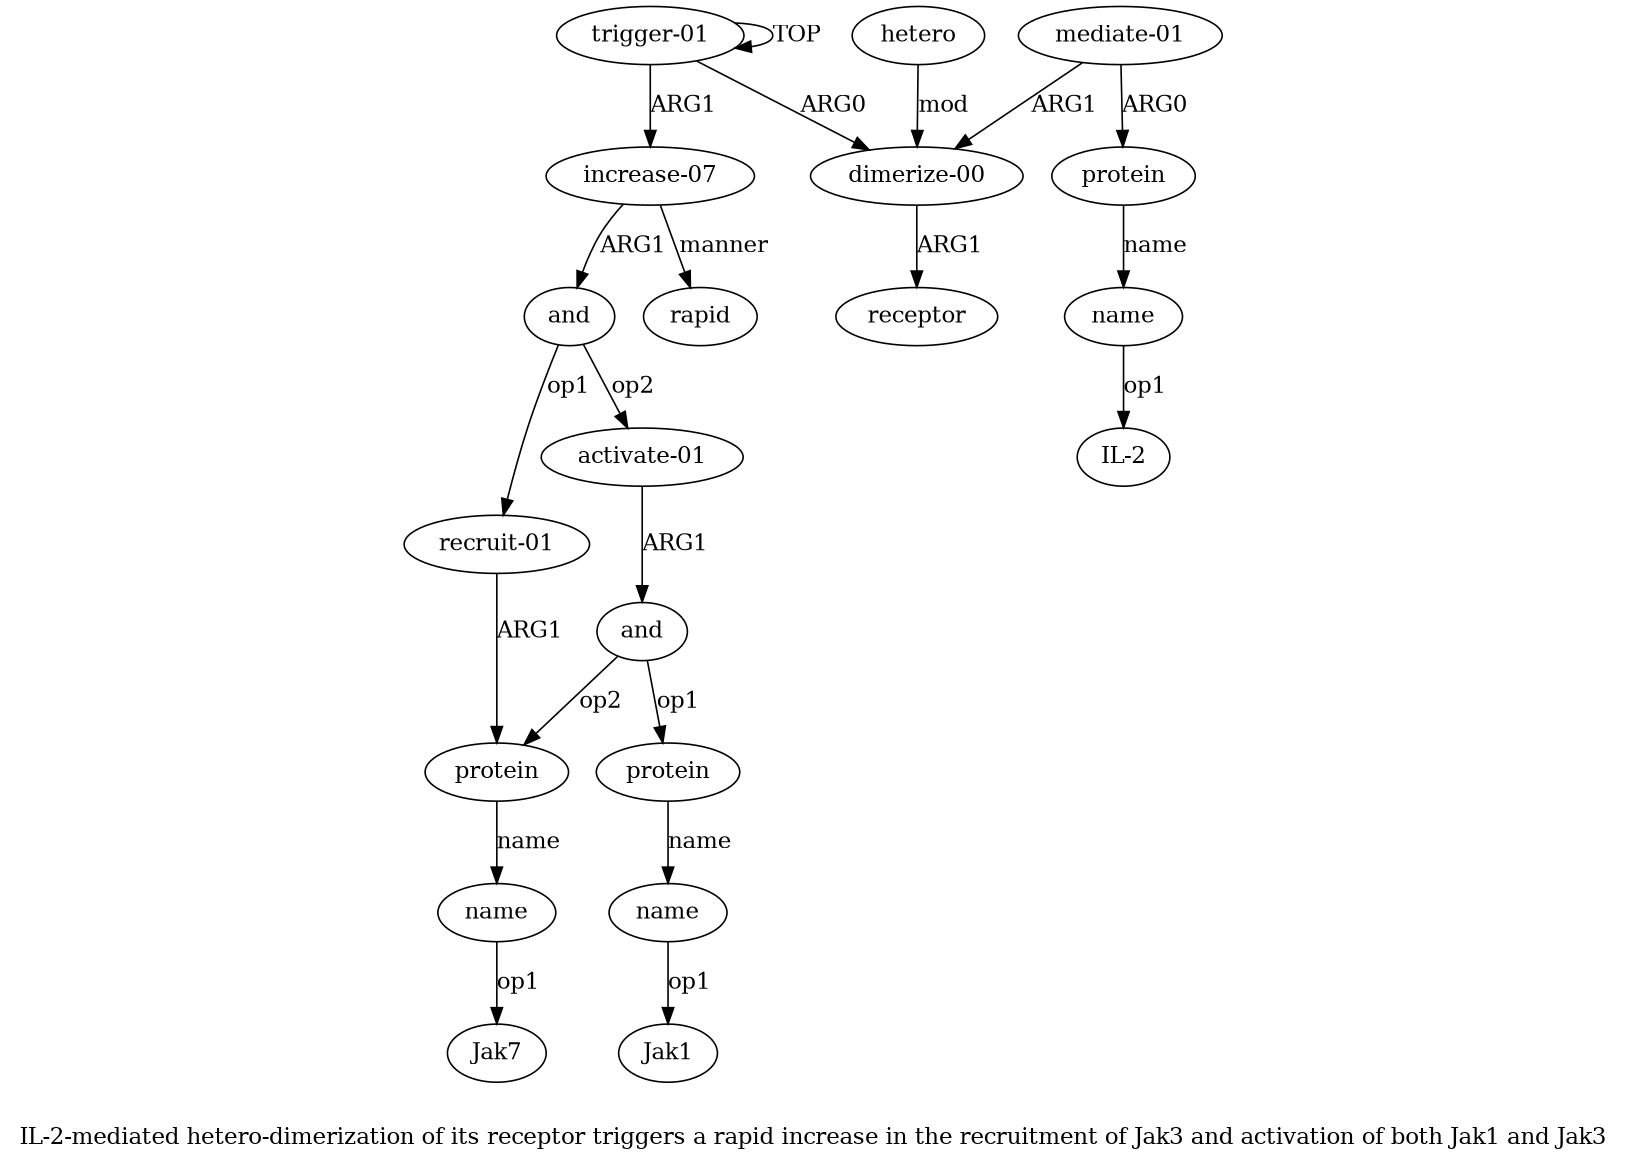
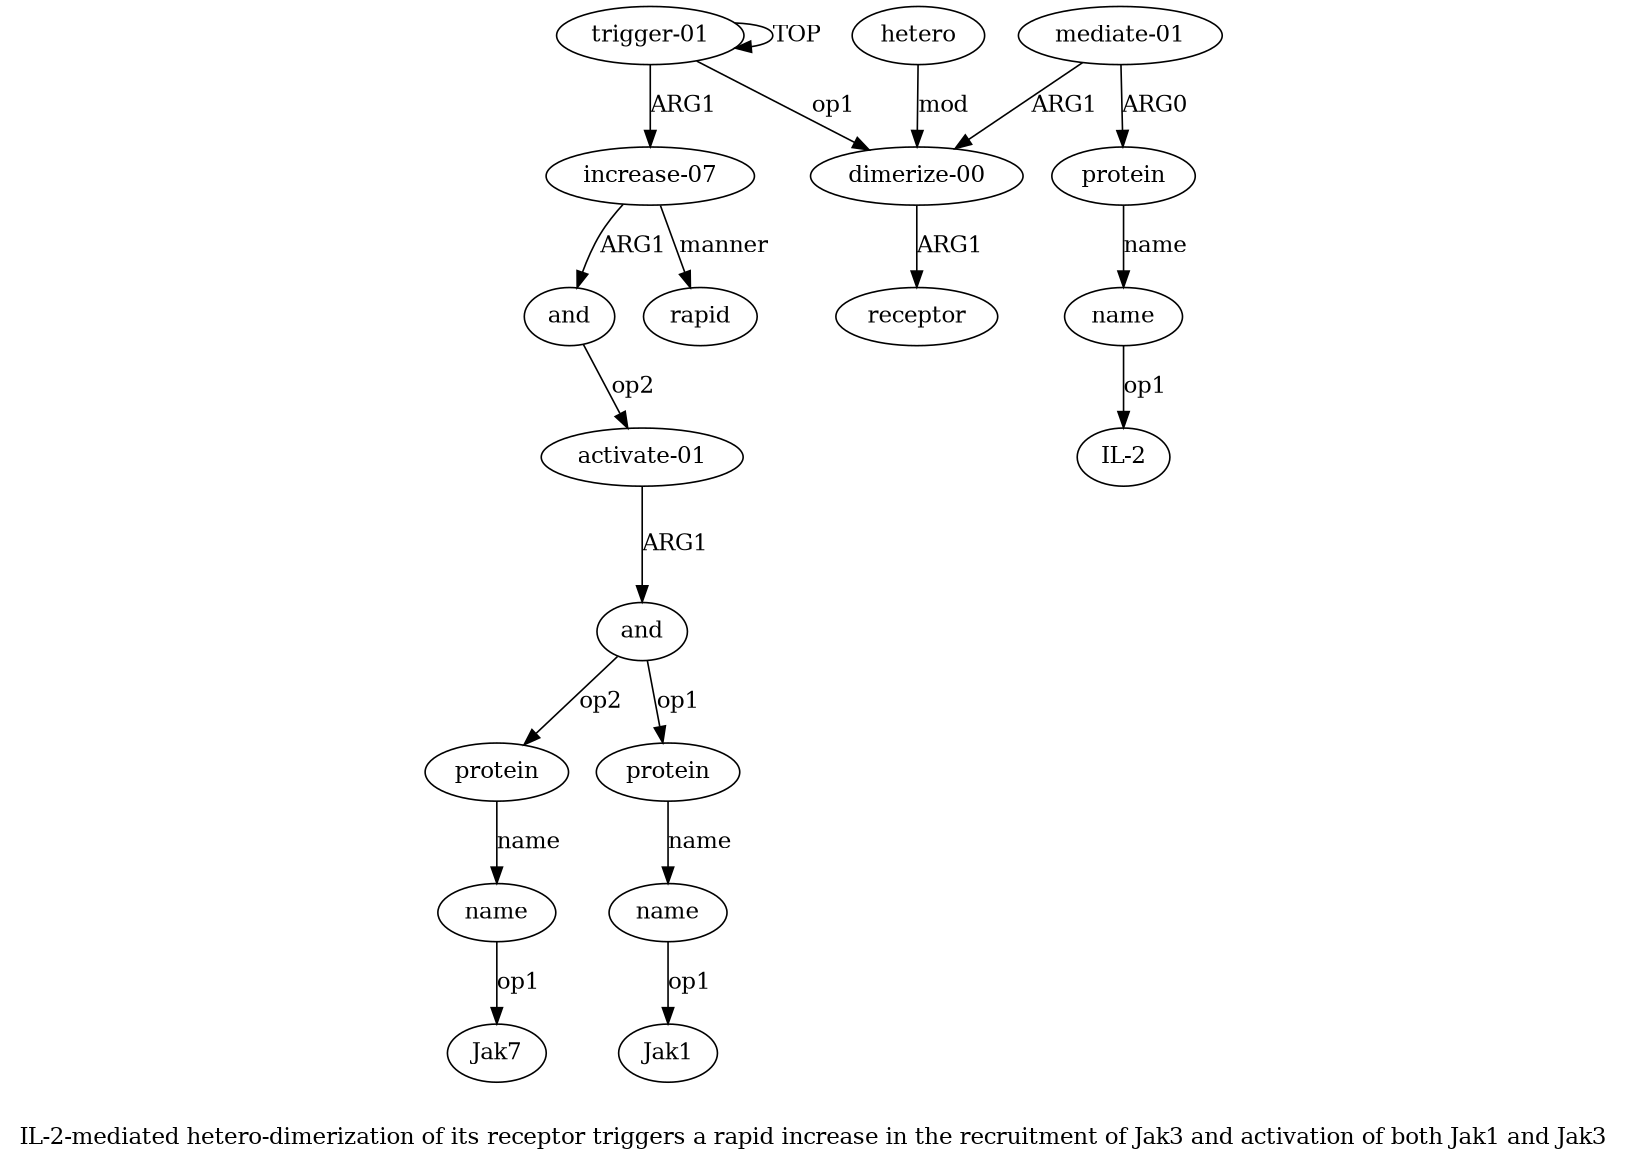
(834, 106) -> (834, 106)
(497, 544) -> none
